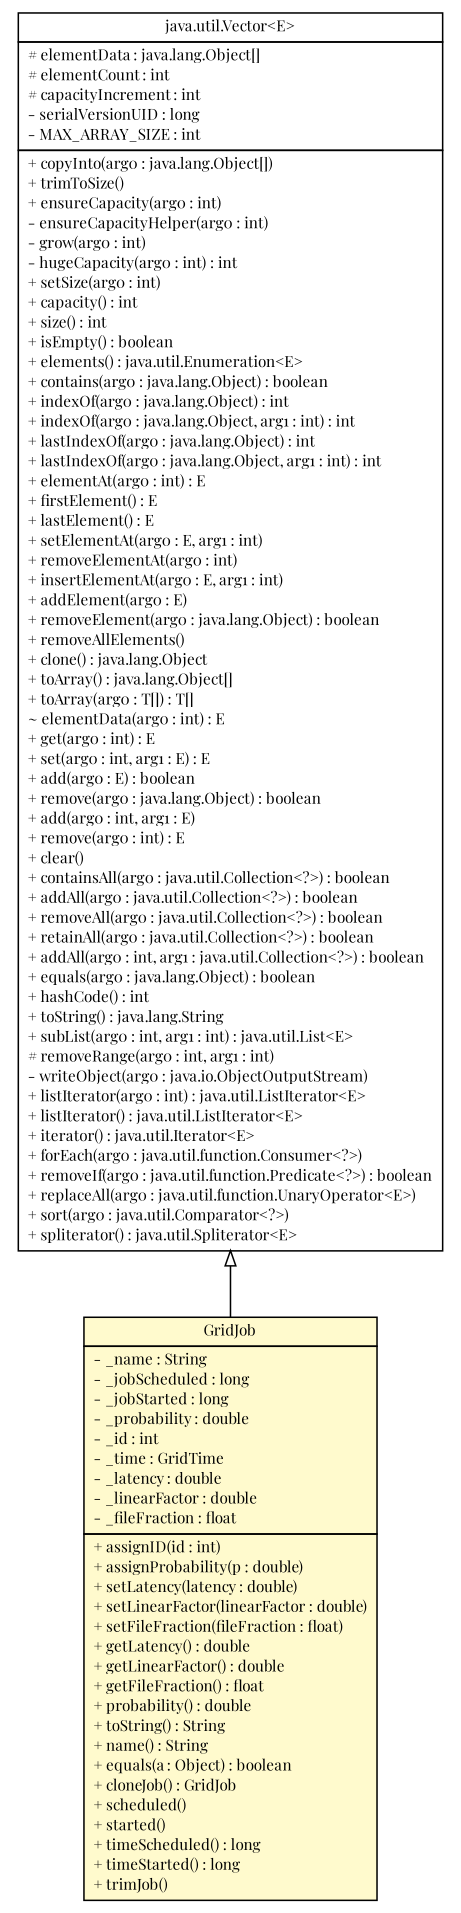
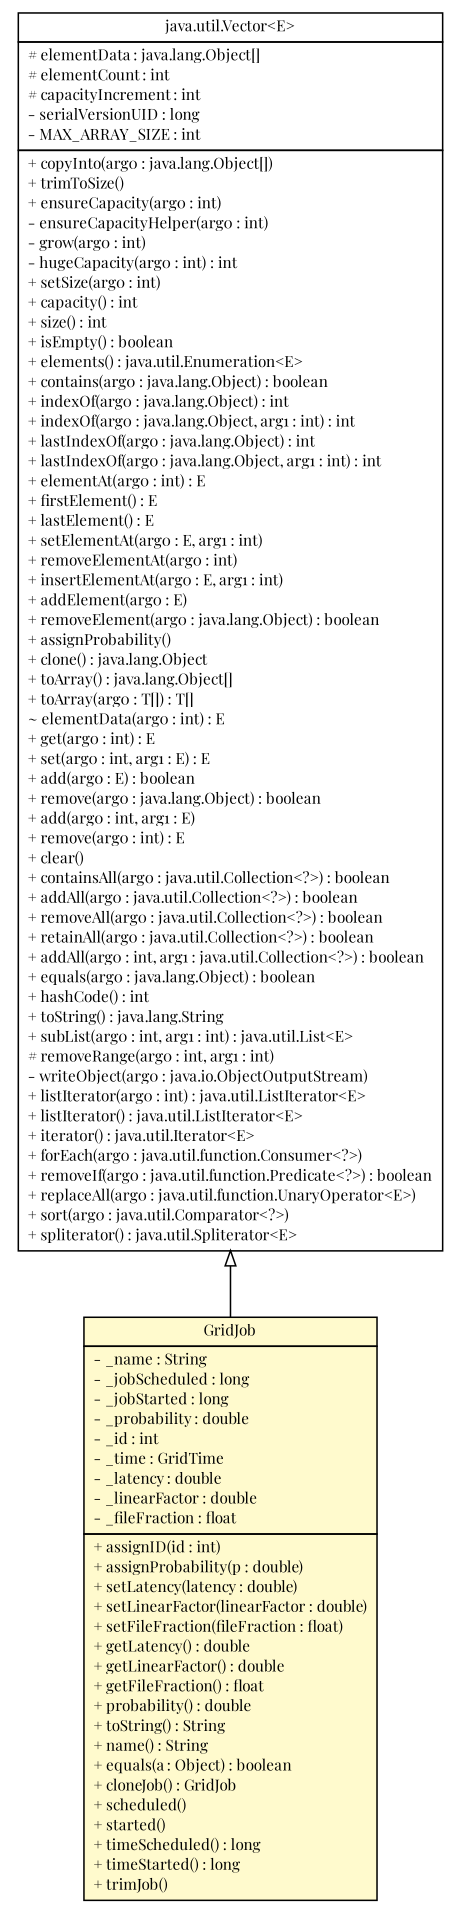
(107, 640) -> (100, 640)
